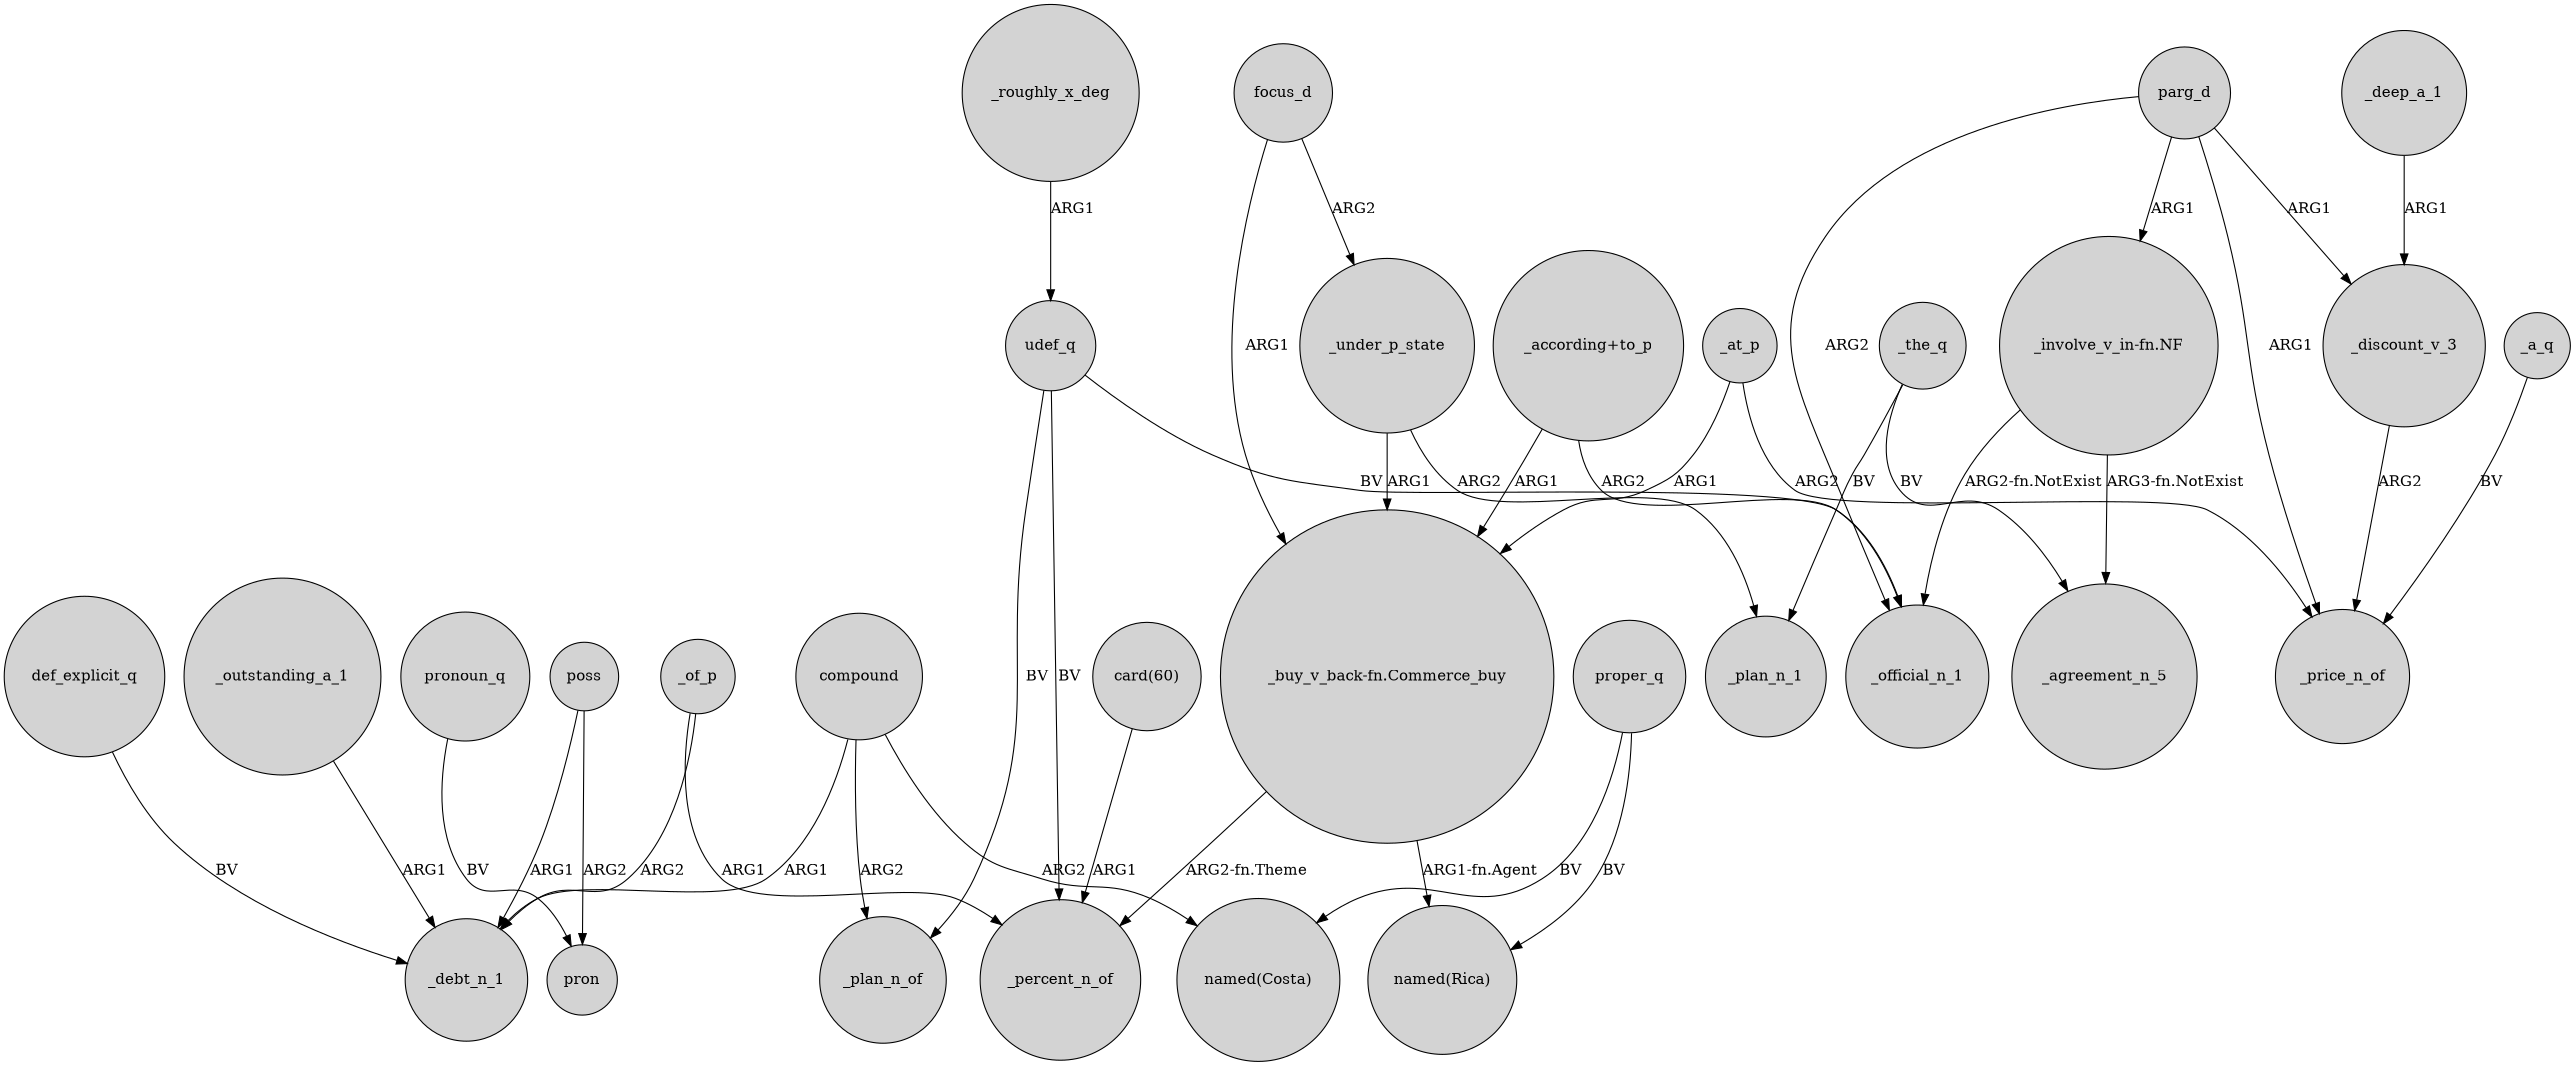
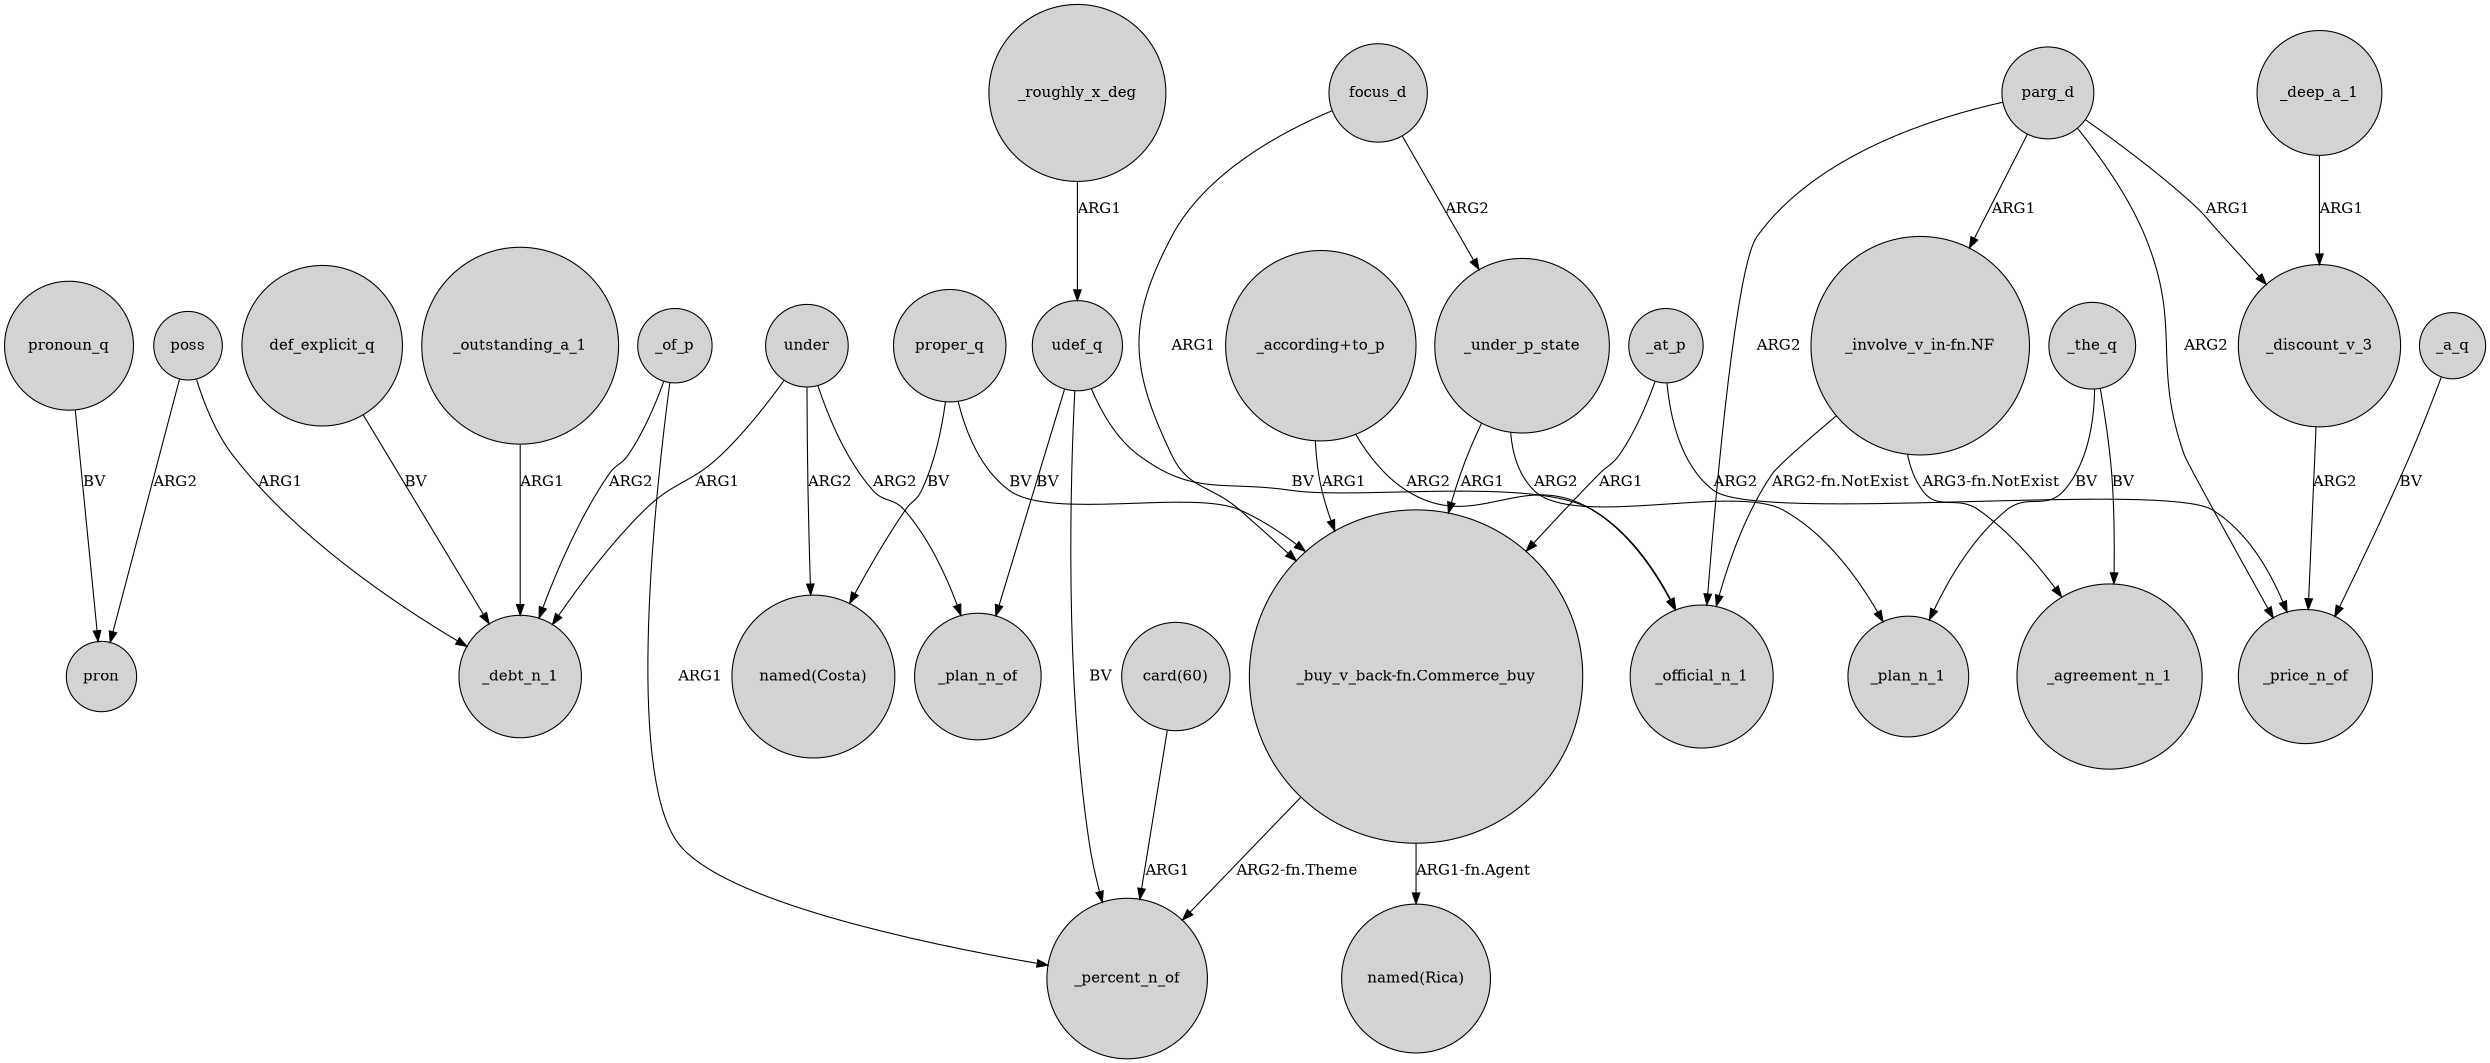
(2291, 346) -> (2206, 346)
(859, 677) -> (807, 346)
(2104, 677) -> (2110, 677)
(1607, 856) -> (1105, 504)
